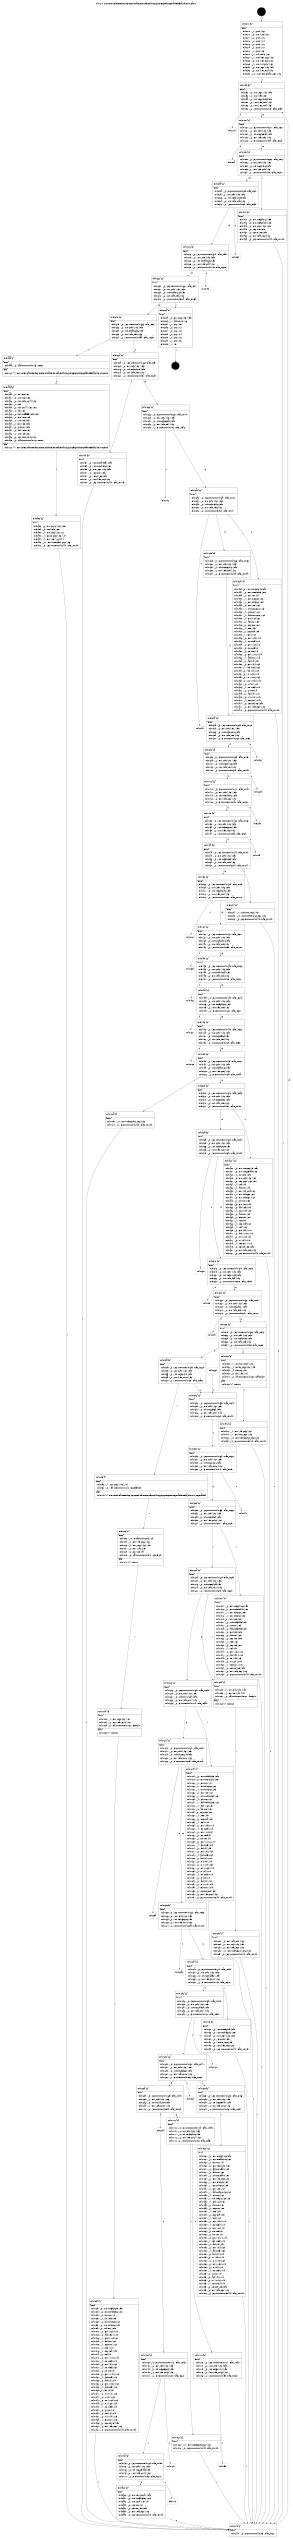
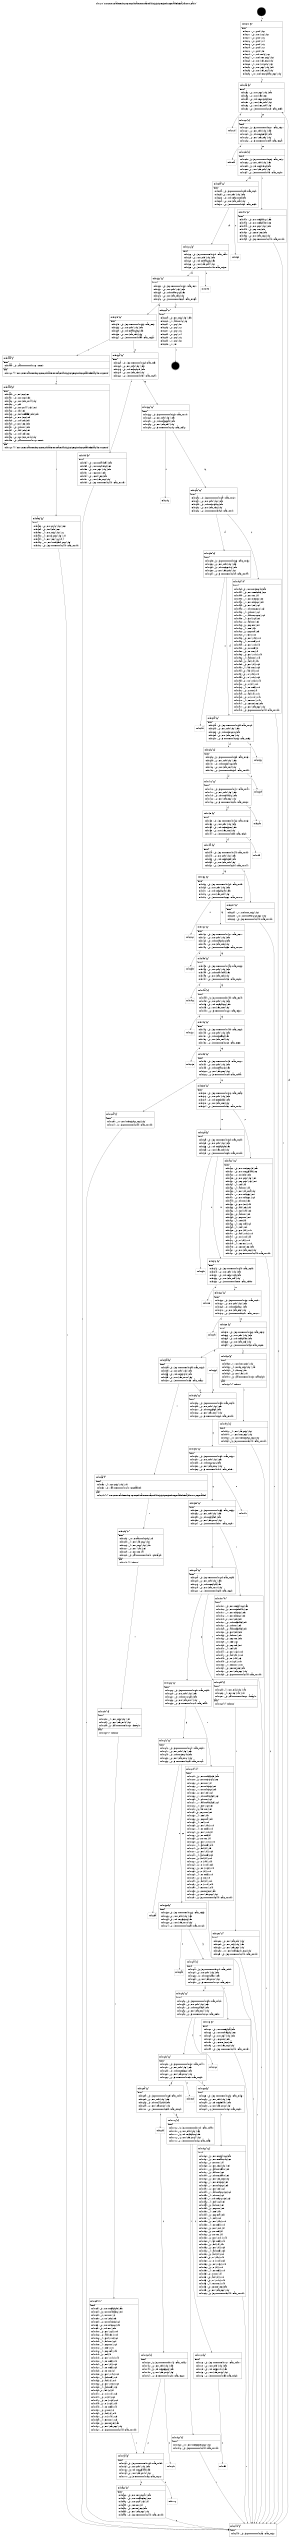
(196, 619) -> (213, 651)
(122, 2521) -> (134, 2443)
